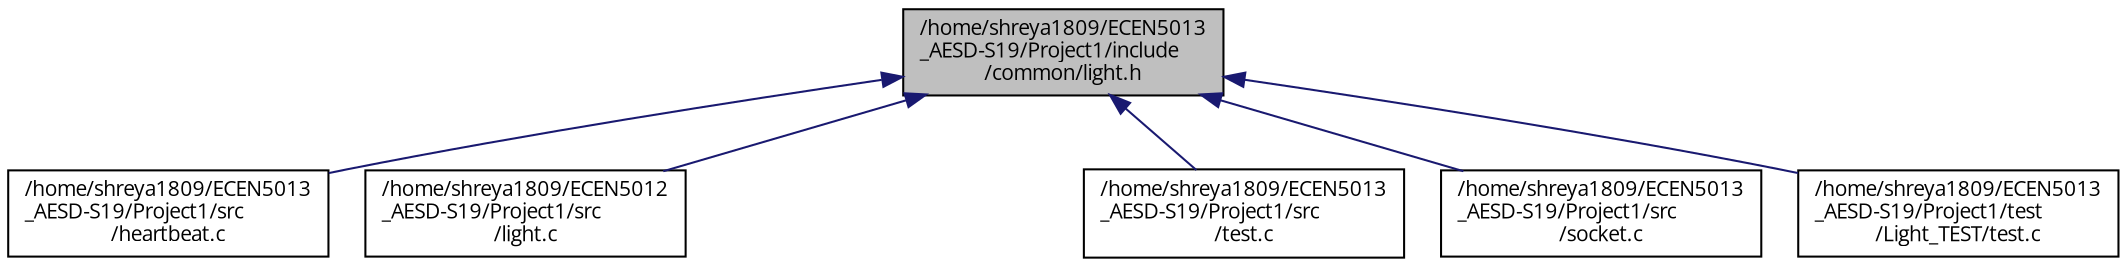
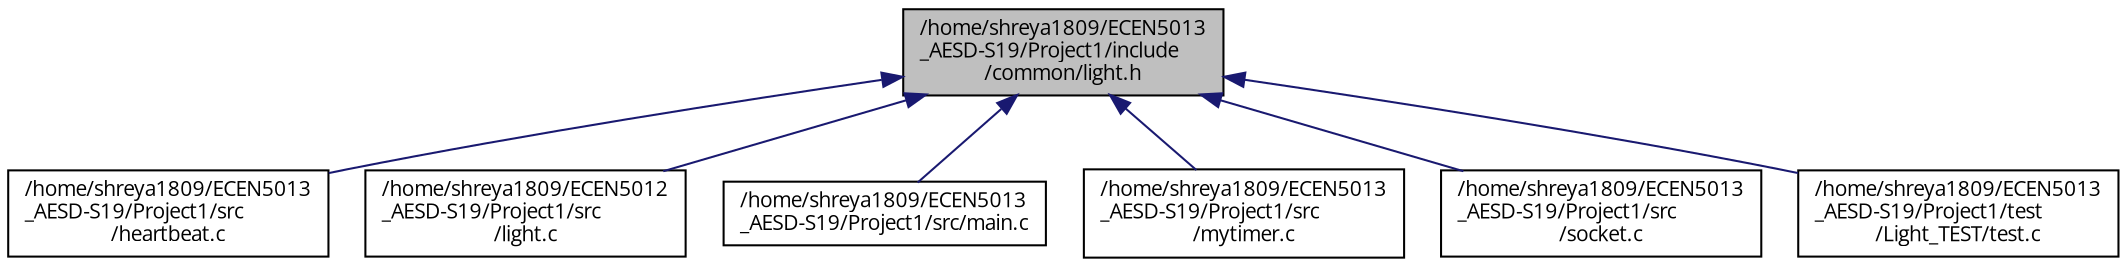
none -> (885, 213)
(1244, 213) -> (1244, 213)
